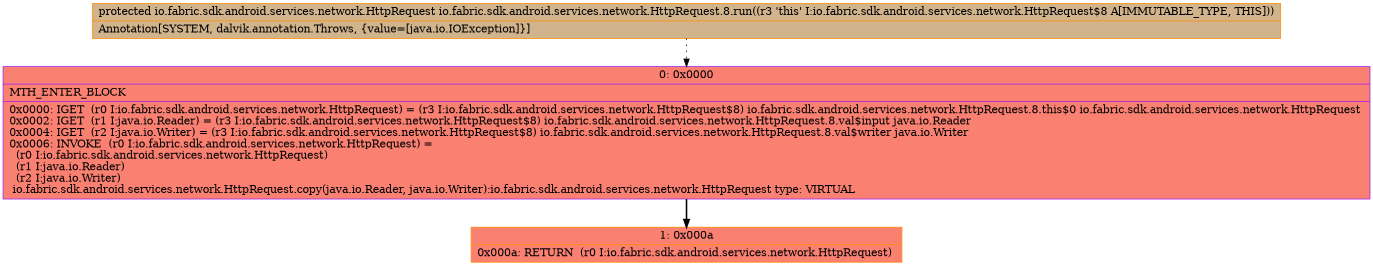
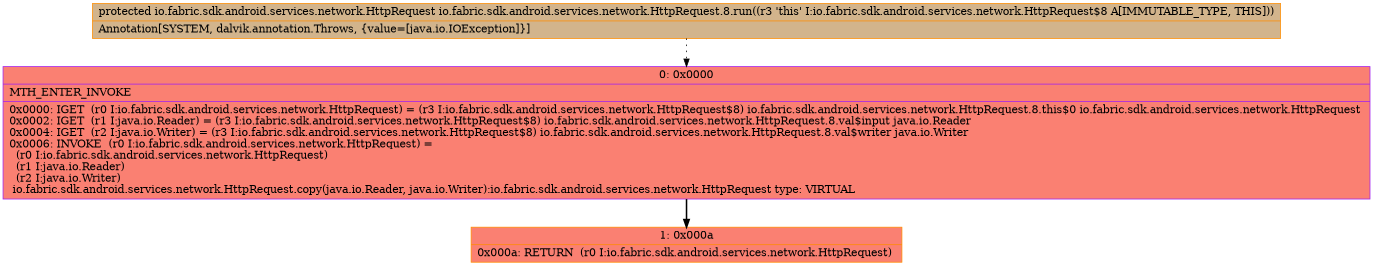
(68, 92) -> (70, 92)
